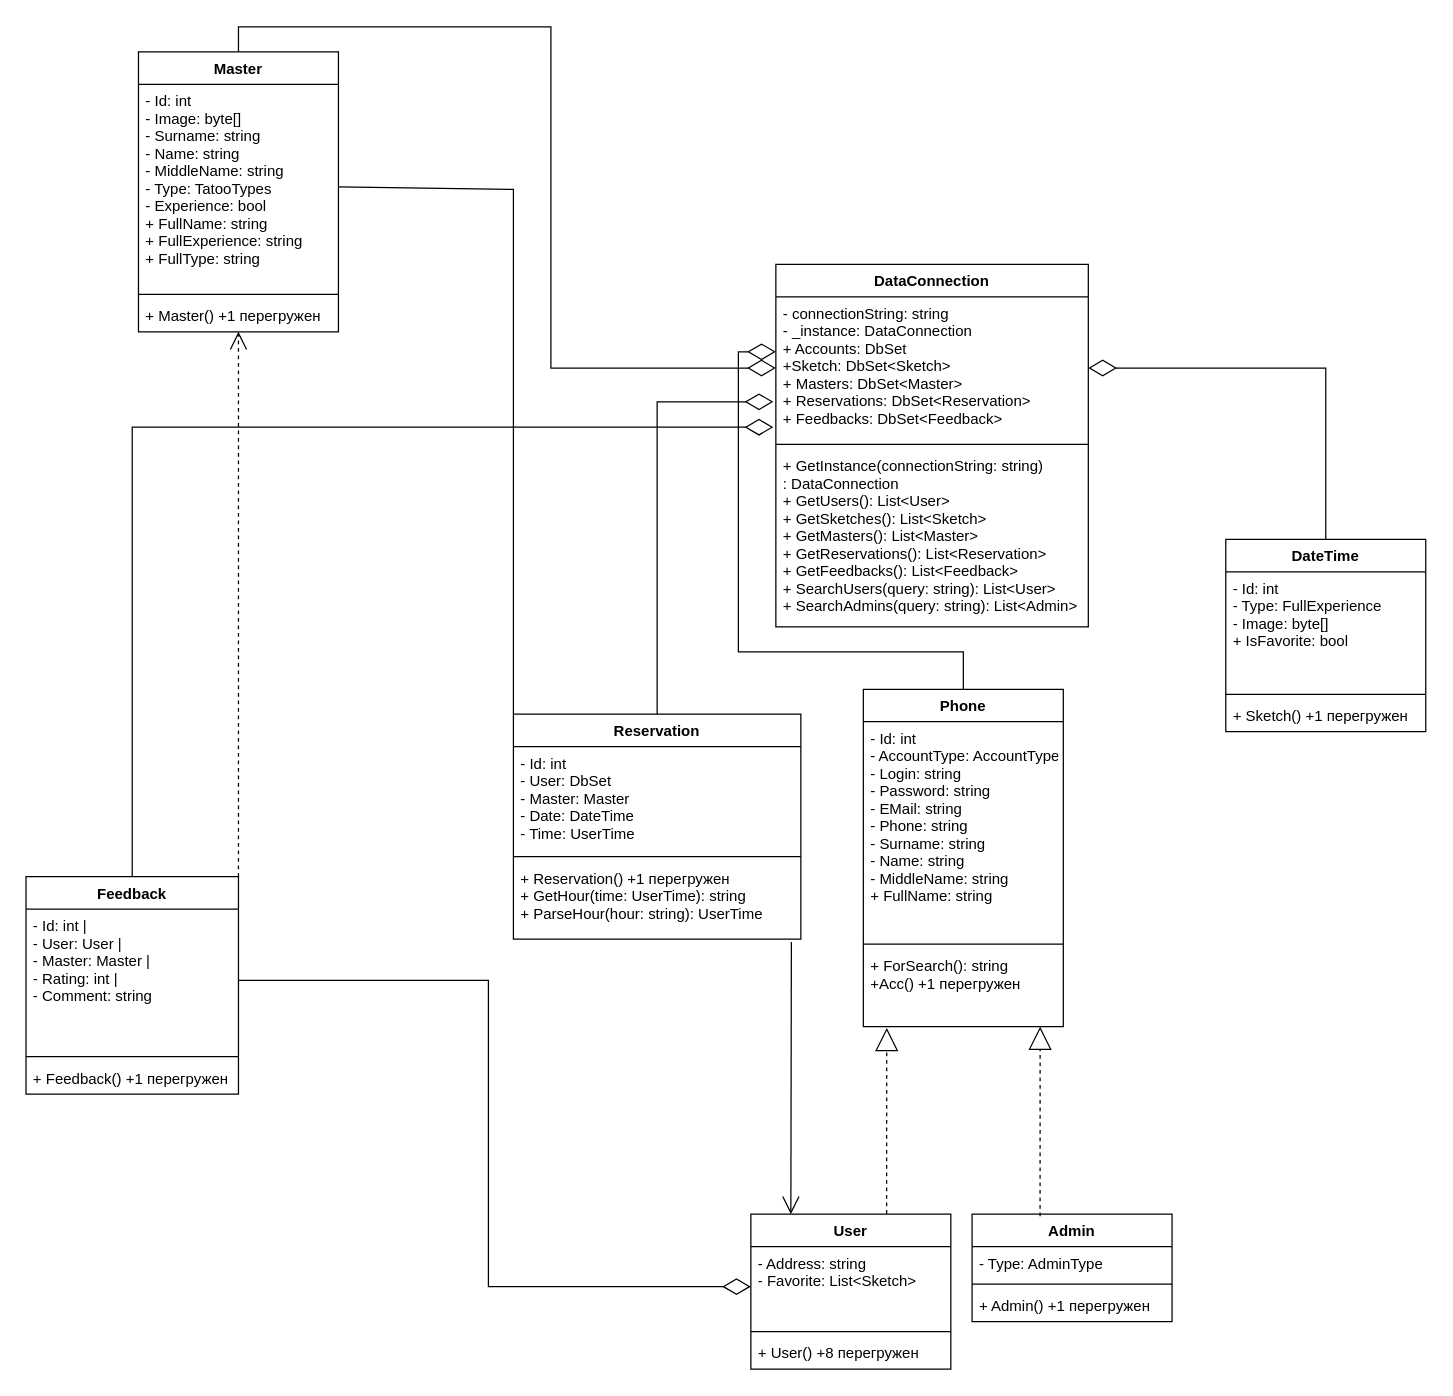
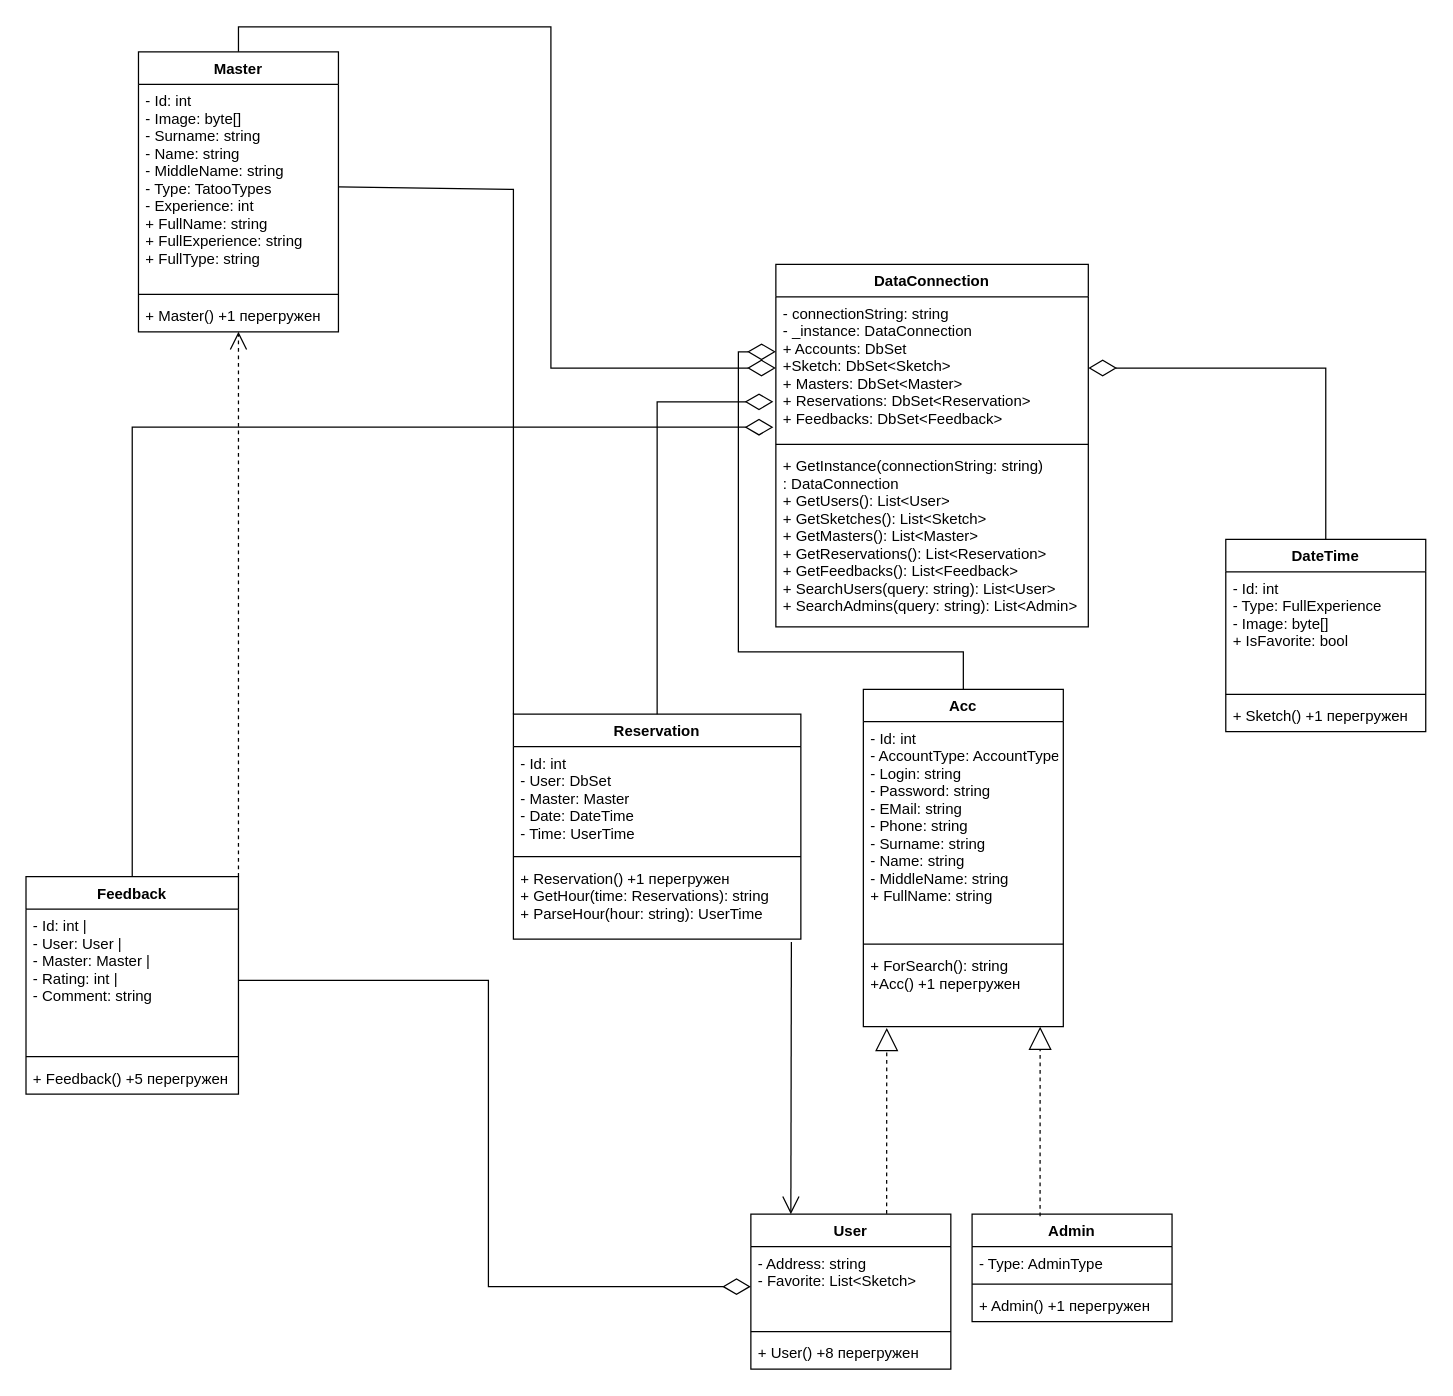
(175, 101) -> (175, 101)
(963, 706) -> (963, 706)
(634, 879) -> (634, 879)
(136, 1079) -> (136, 1079)
